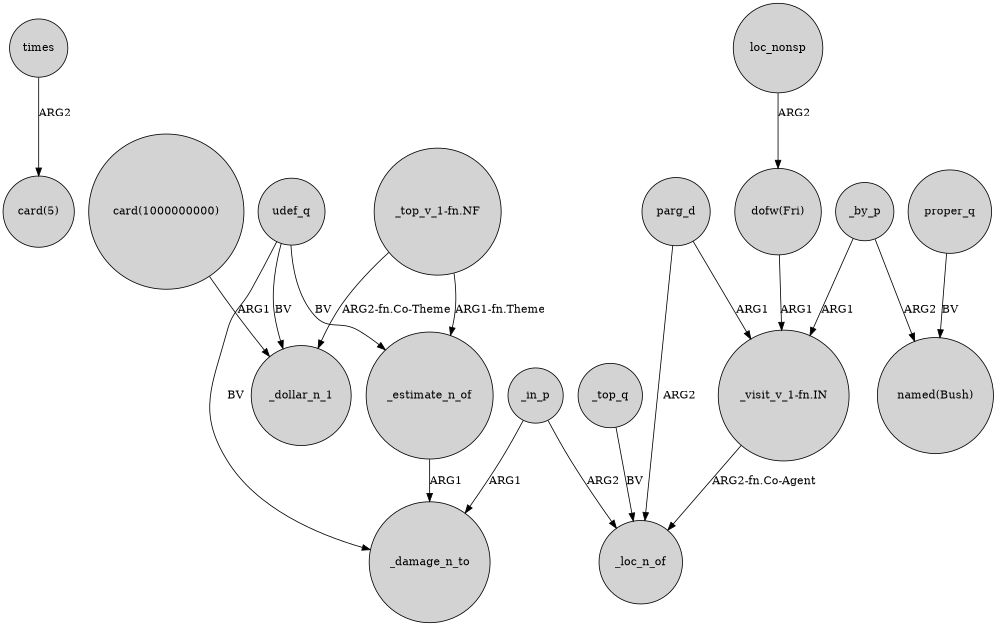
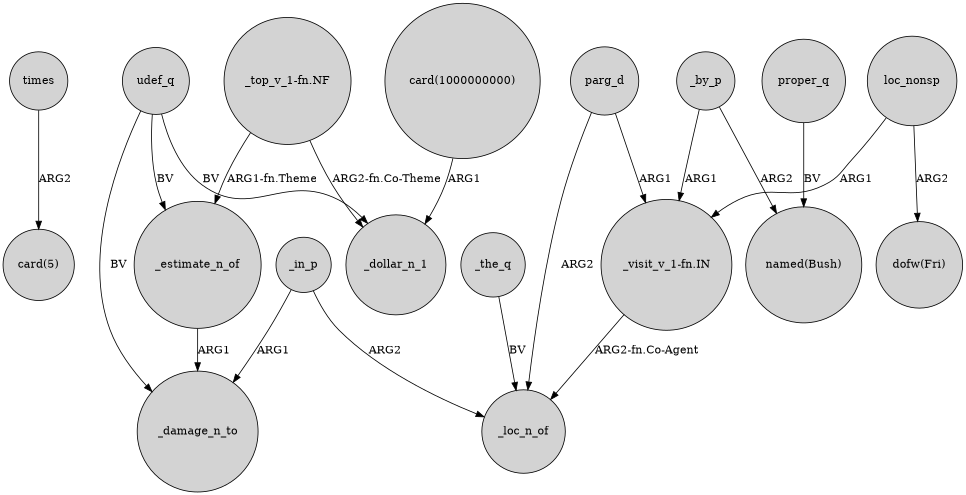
(780, 288) -> (815, 189)
(610, 396) -> (493, 265)
